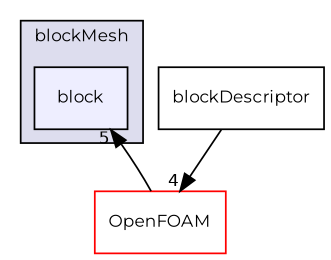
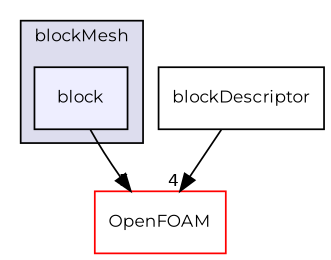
(137, 167) -> (105, 154)
